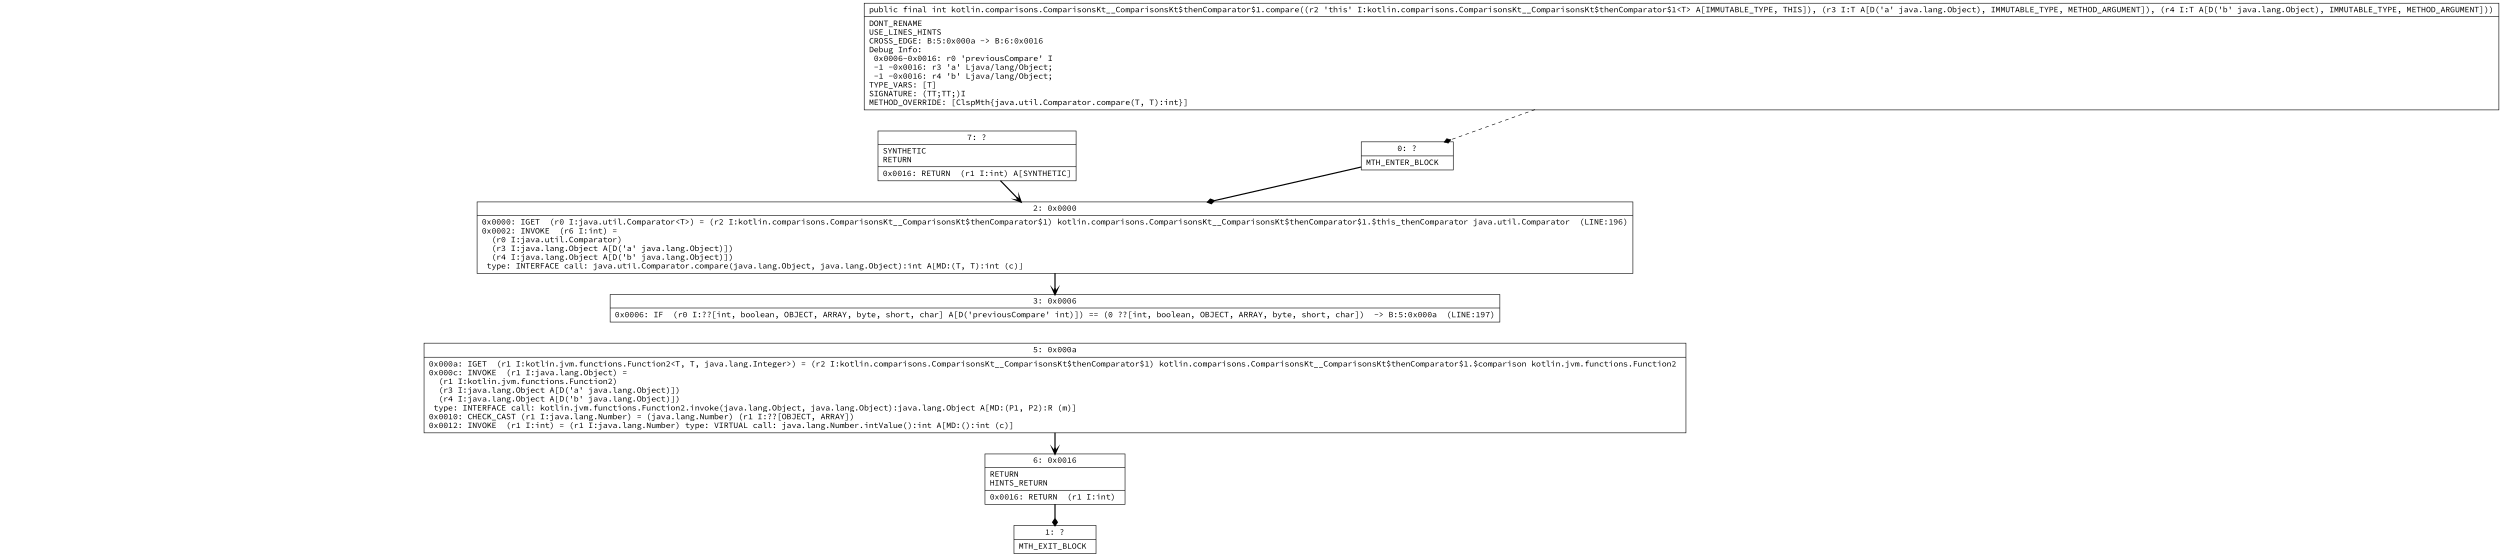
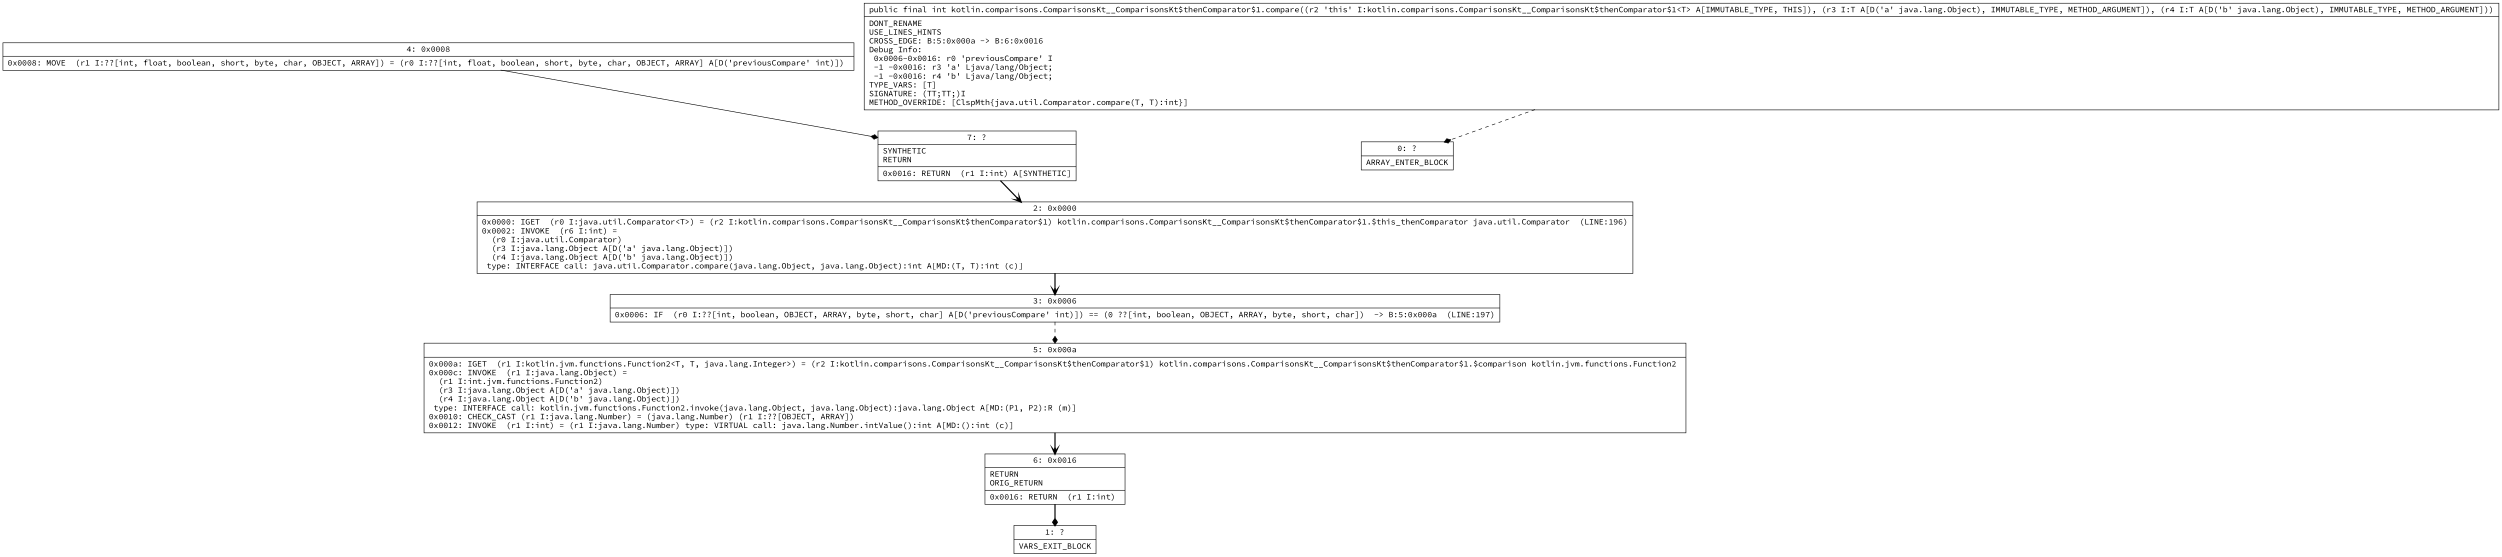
none -> (428, 57)
(1402, 163) -> (1407, 163)
(1288, 184) -> none
none -> (1055, 329)
(523, 382) -> (516, 382)
(1019, 483) -> (1016, 483)
(1053, 546) -> (1055, 546)
